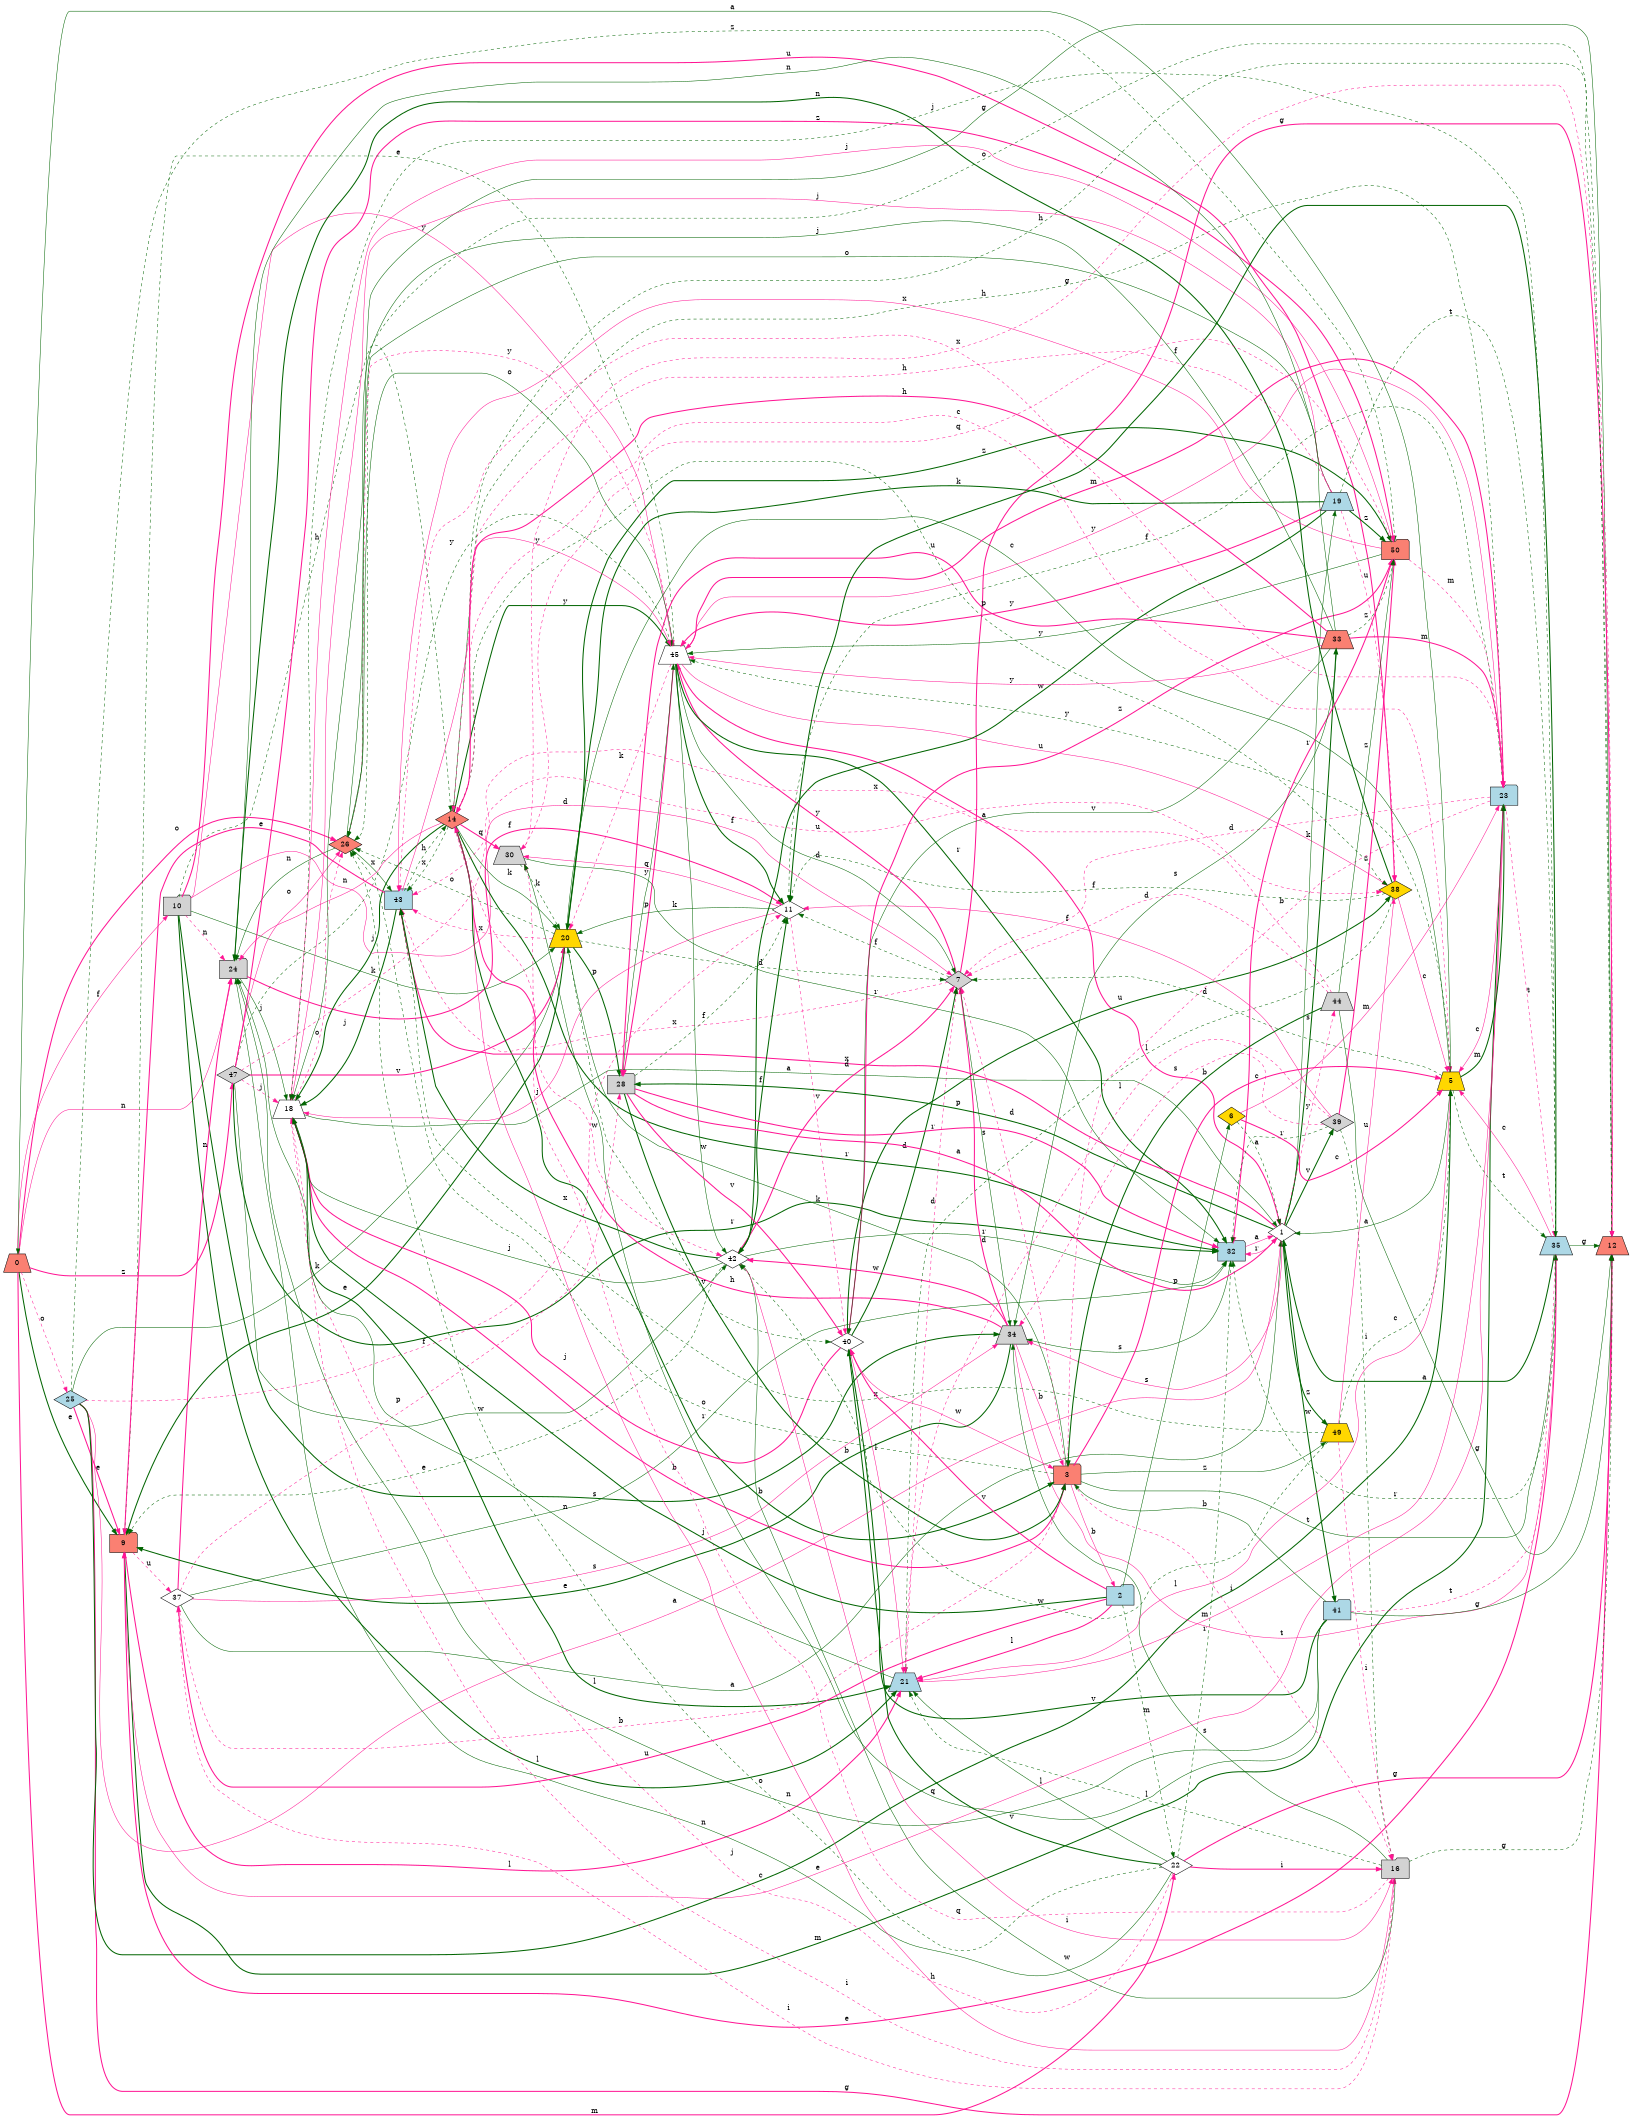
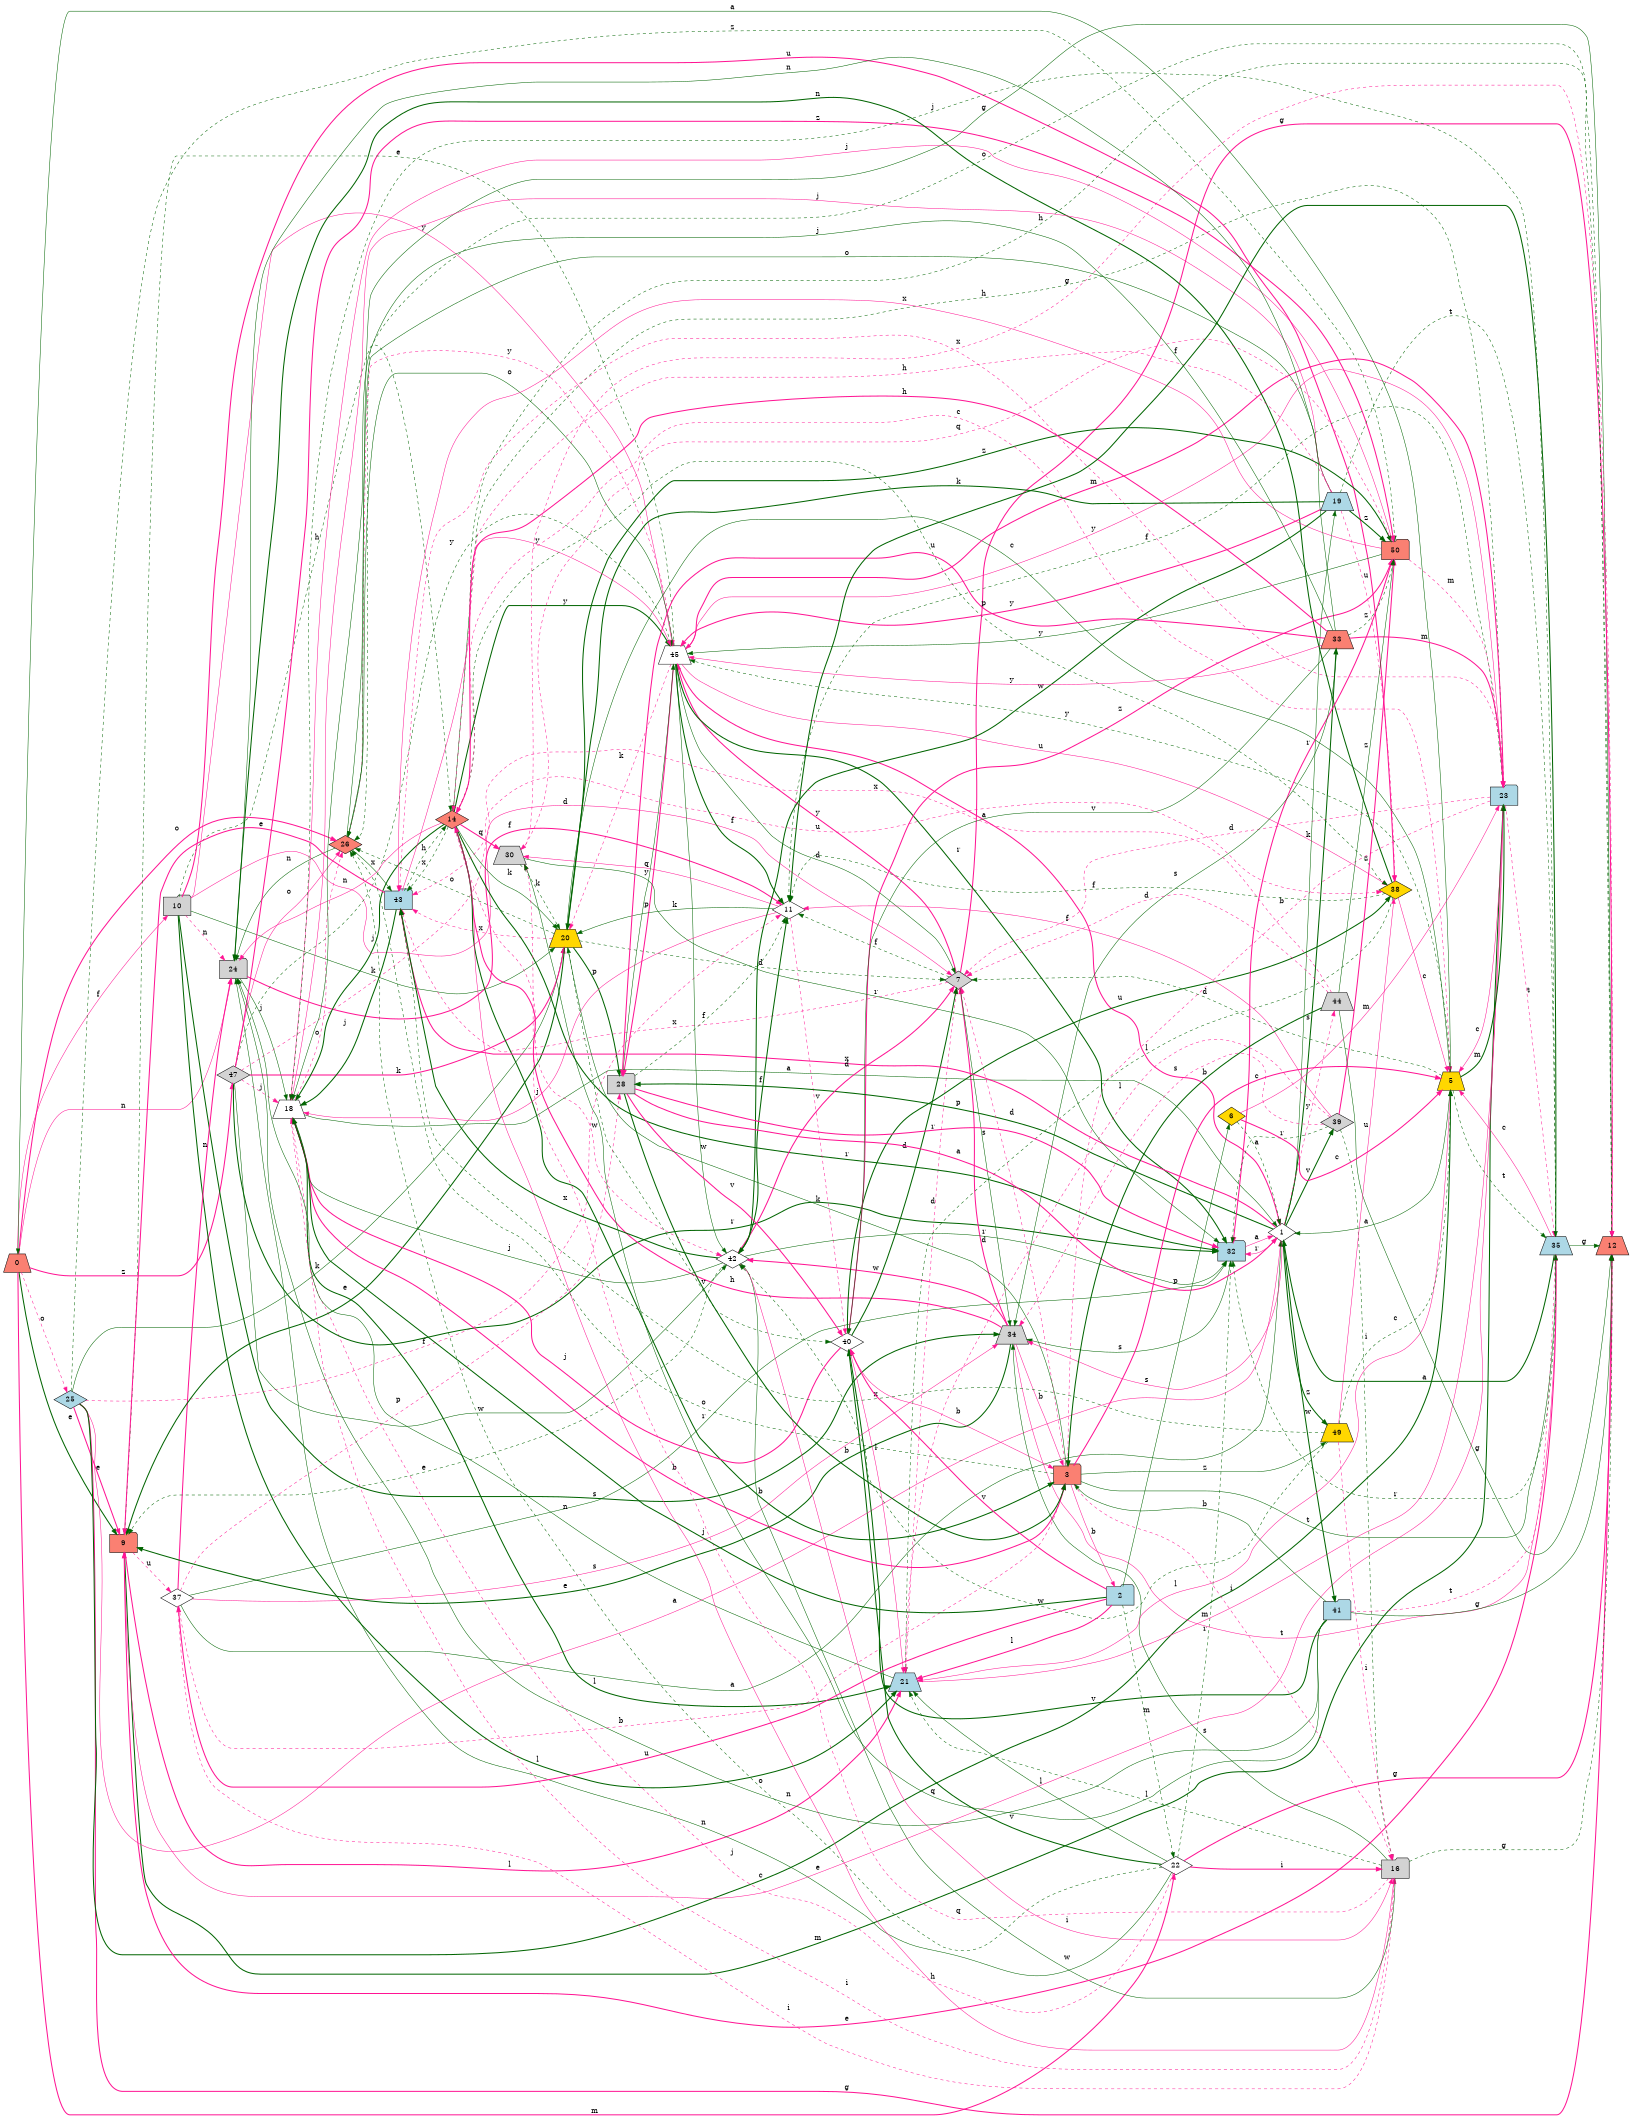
(398, 1071) -> (398, 1071)
(958, 1412) -> (958, 1412)
